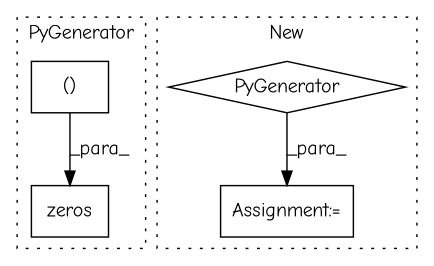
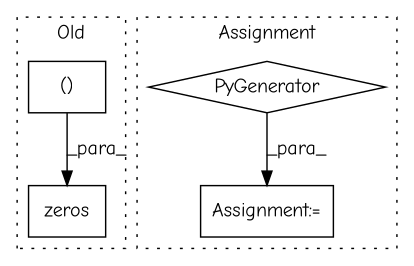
(81, 34) -> (71, 34)
(287, 34) -> (267, 34)
